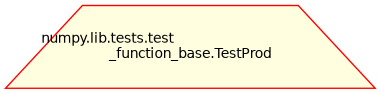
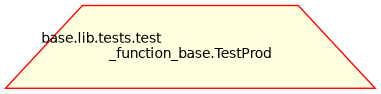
(190, 47) -> (190, 47)
